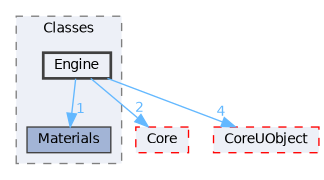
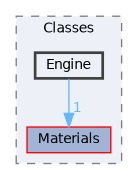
(69, 140) -> (69, 140)
(162, 140) -> none
(266, 140) -> none
